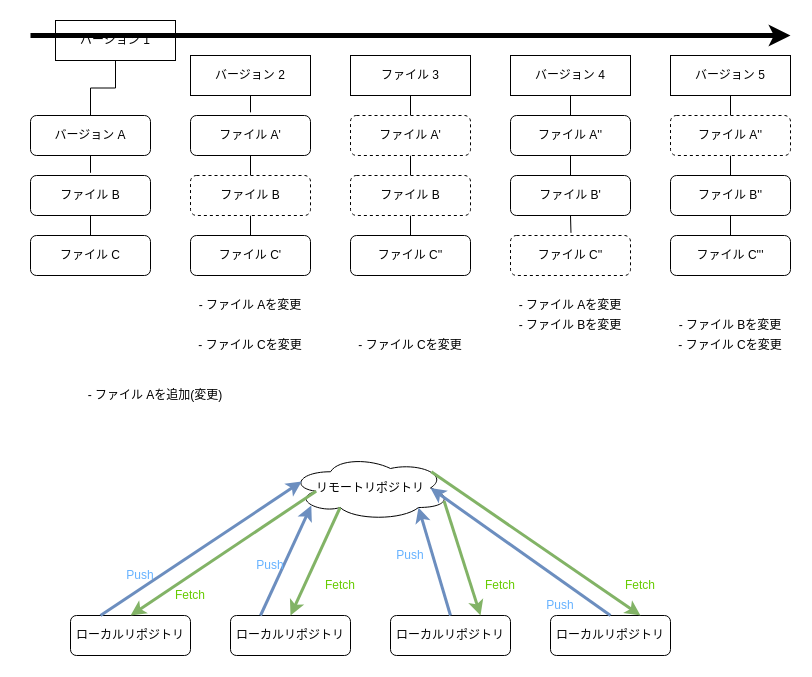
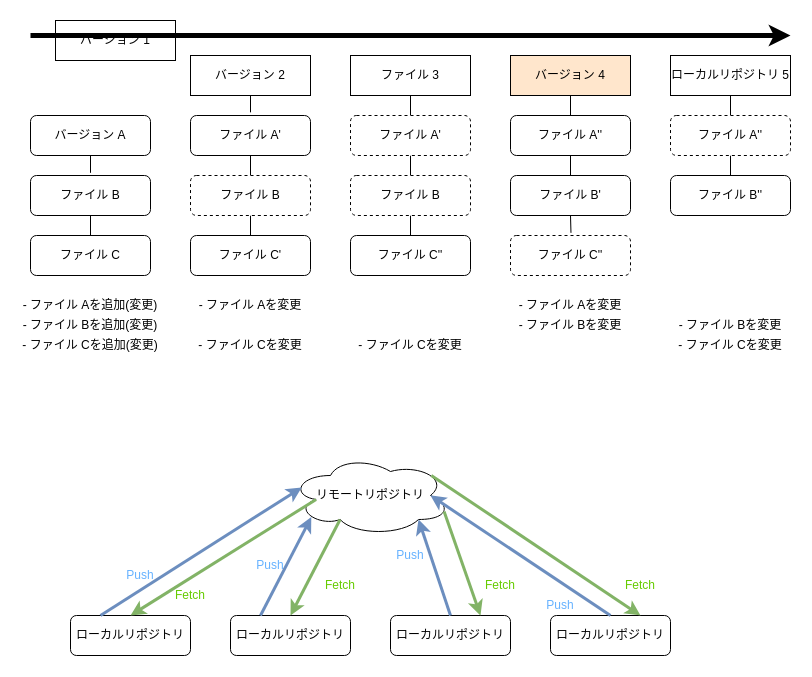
(571, 76) -> (571, 76)
(731, 76) -> (731, 76)
(104, 88) -> none
(731, 226) -> none
(731, 256) -> none
none -> (91, 326)
none -> (91, 346)
(156, 396) -> (91, 306)
(371, 488) -> (371, 496)
